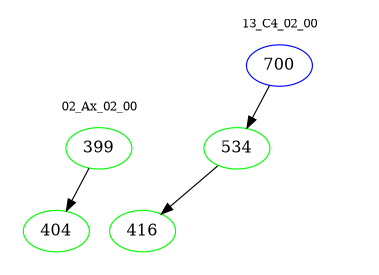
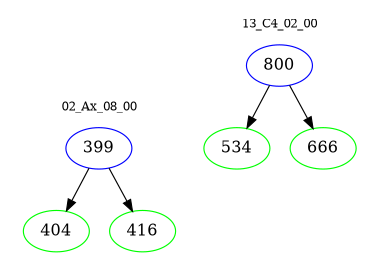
(279, 66) -> (279, 66)
(99, 108) -> (99, 108)
(99, 148) -> (99, 148)
none -> (323, 148)
(194, 186) -> (118, 185)
